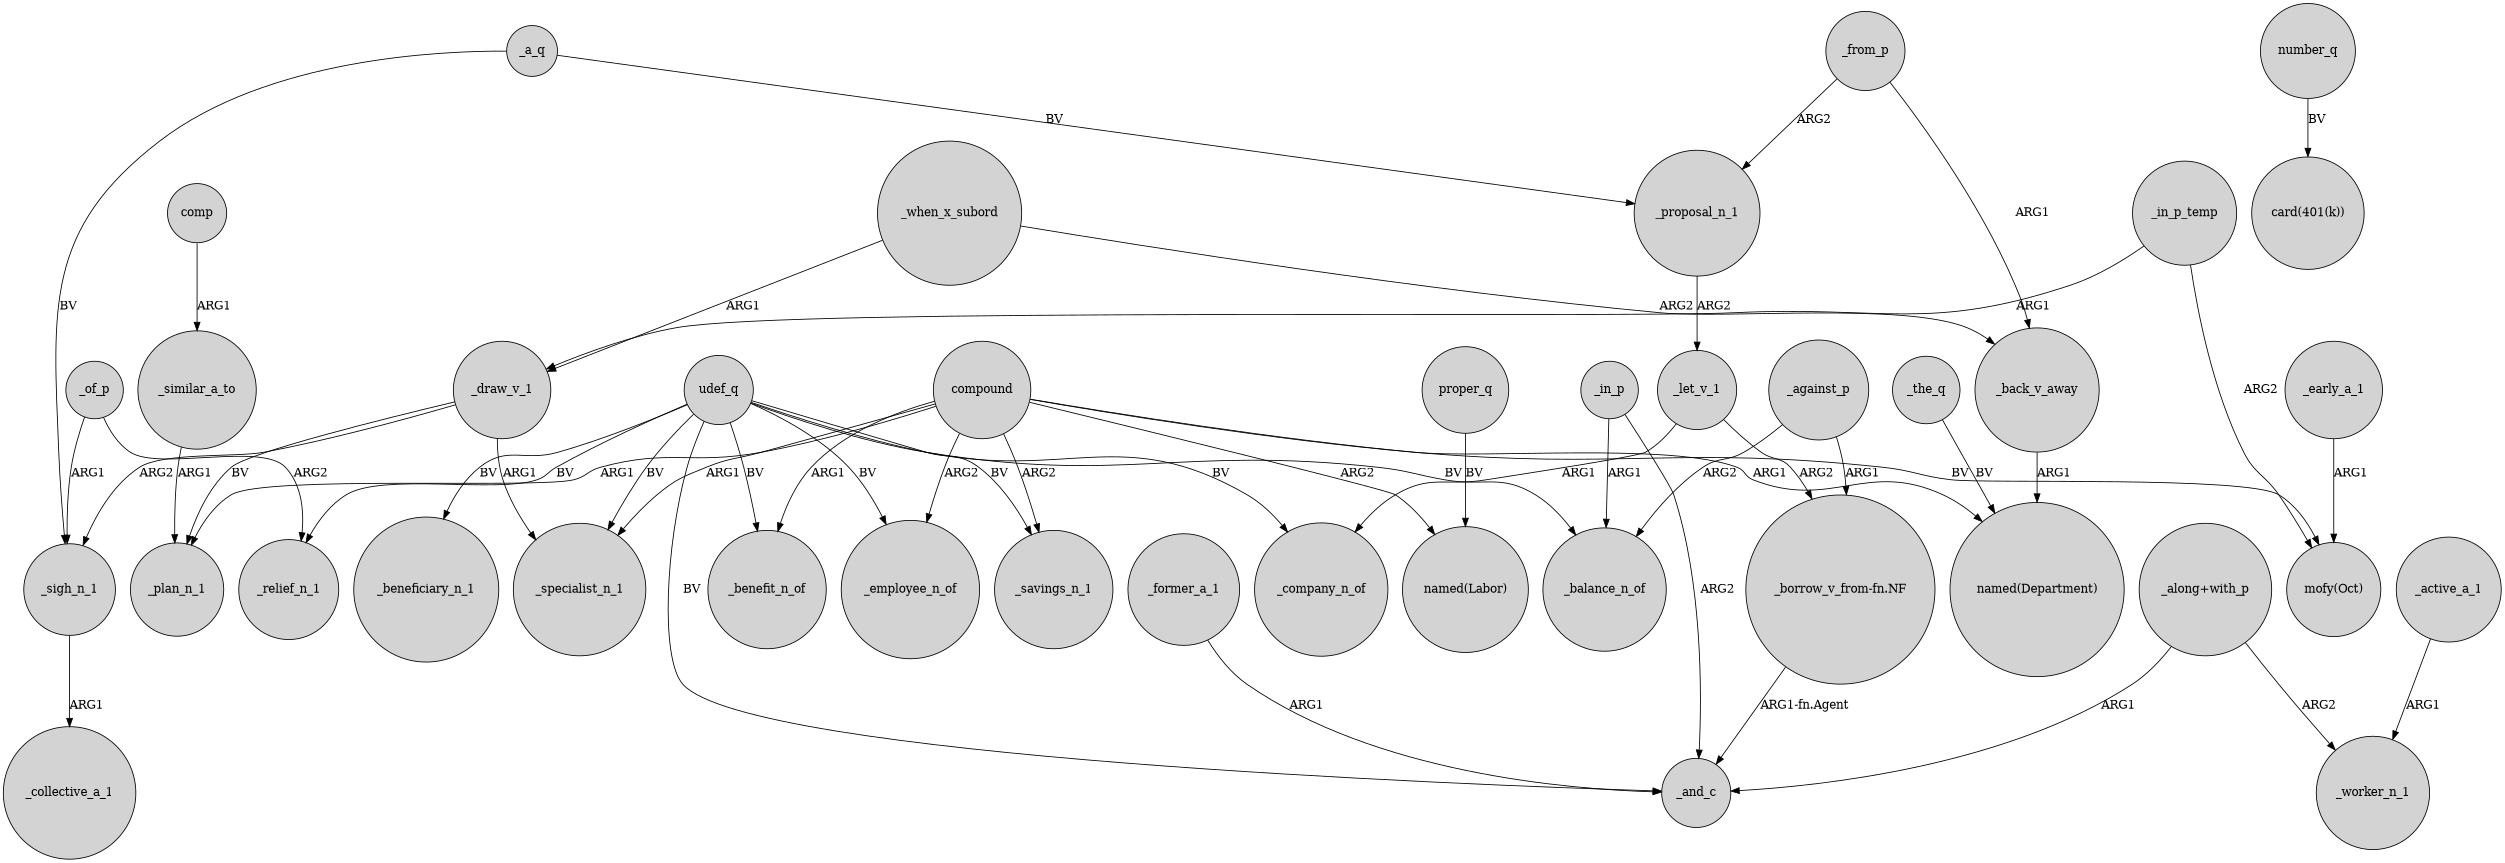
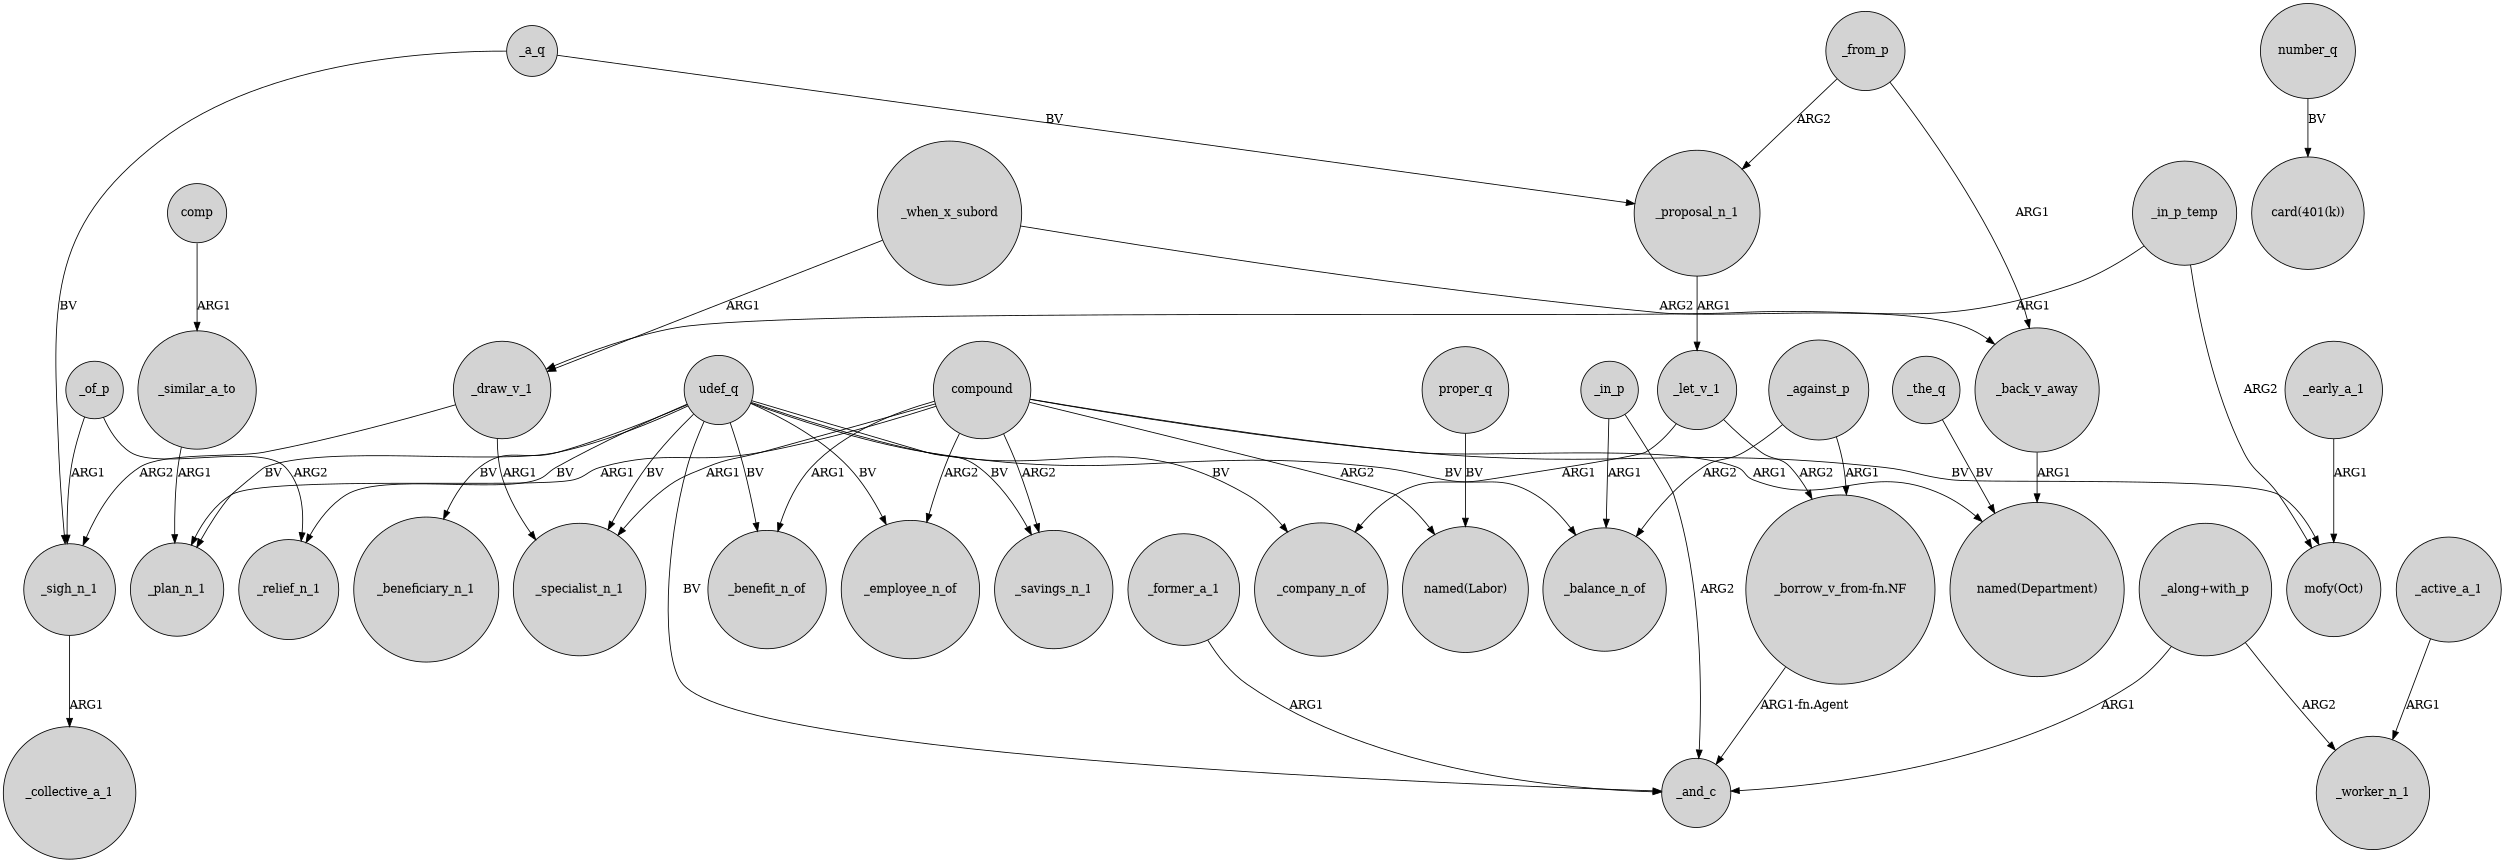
(1714, 306) -> (1714, 306)
(356, 427) -> (431, 456)
